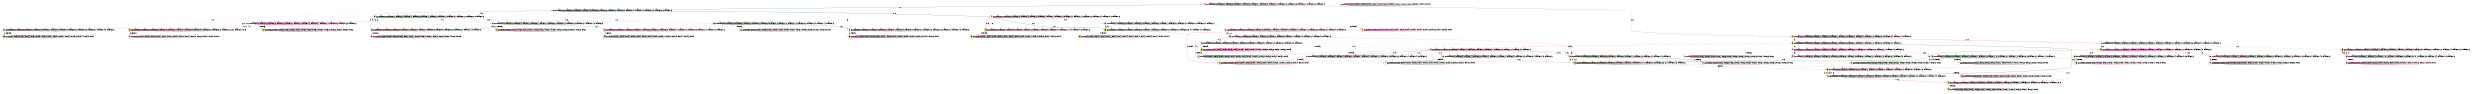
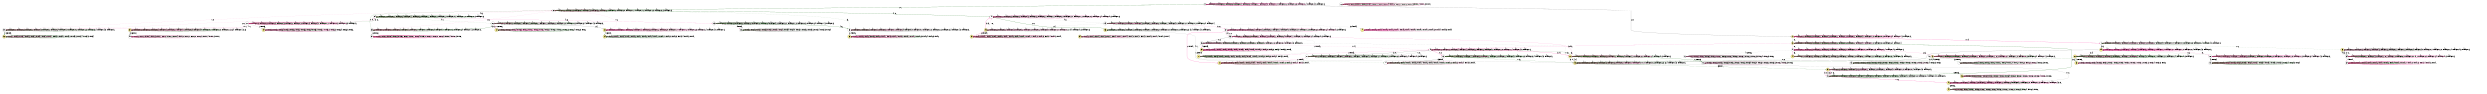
(1105, 26) -> (1177, 25)
(1093, 35) -> none
